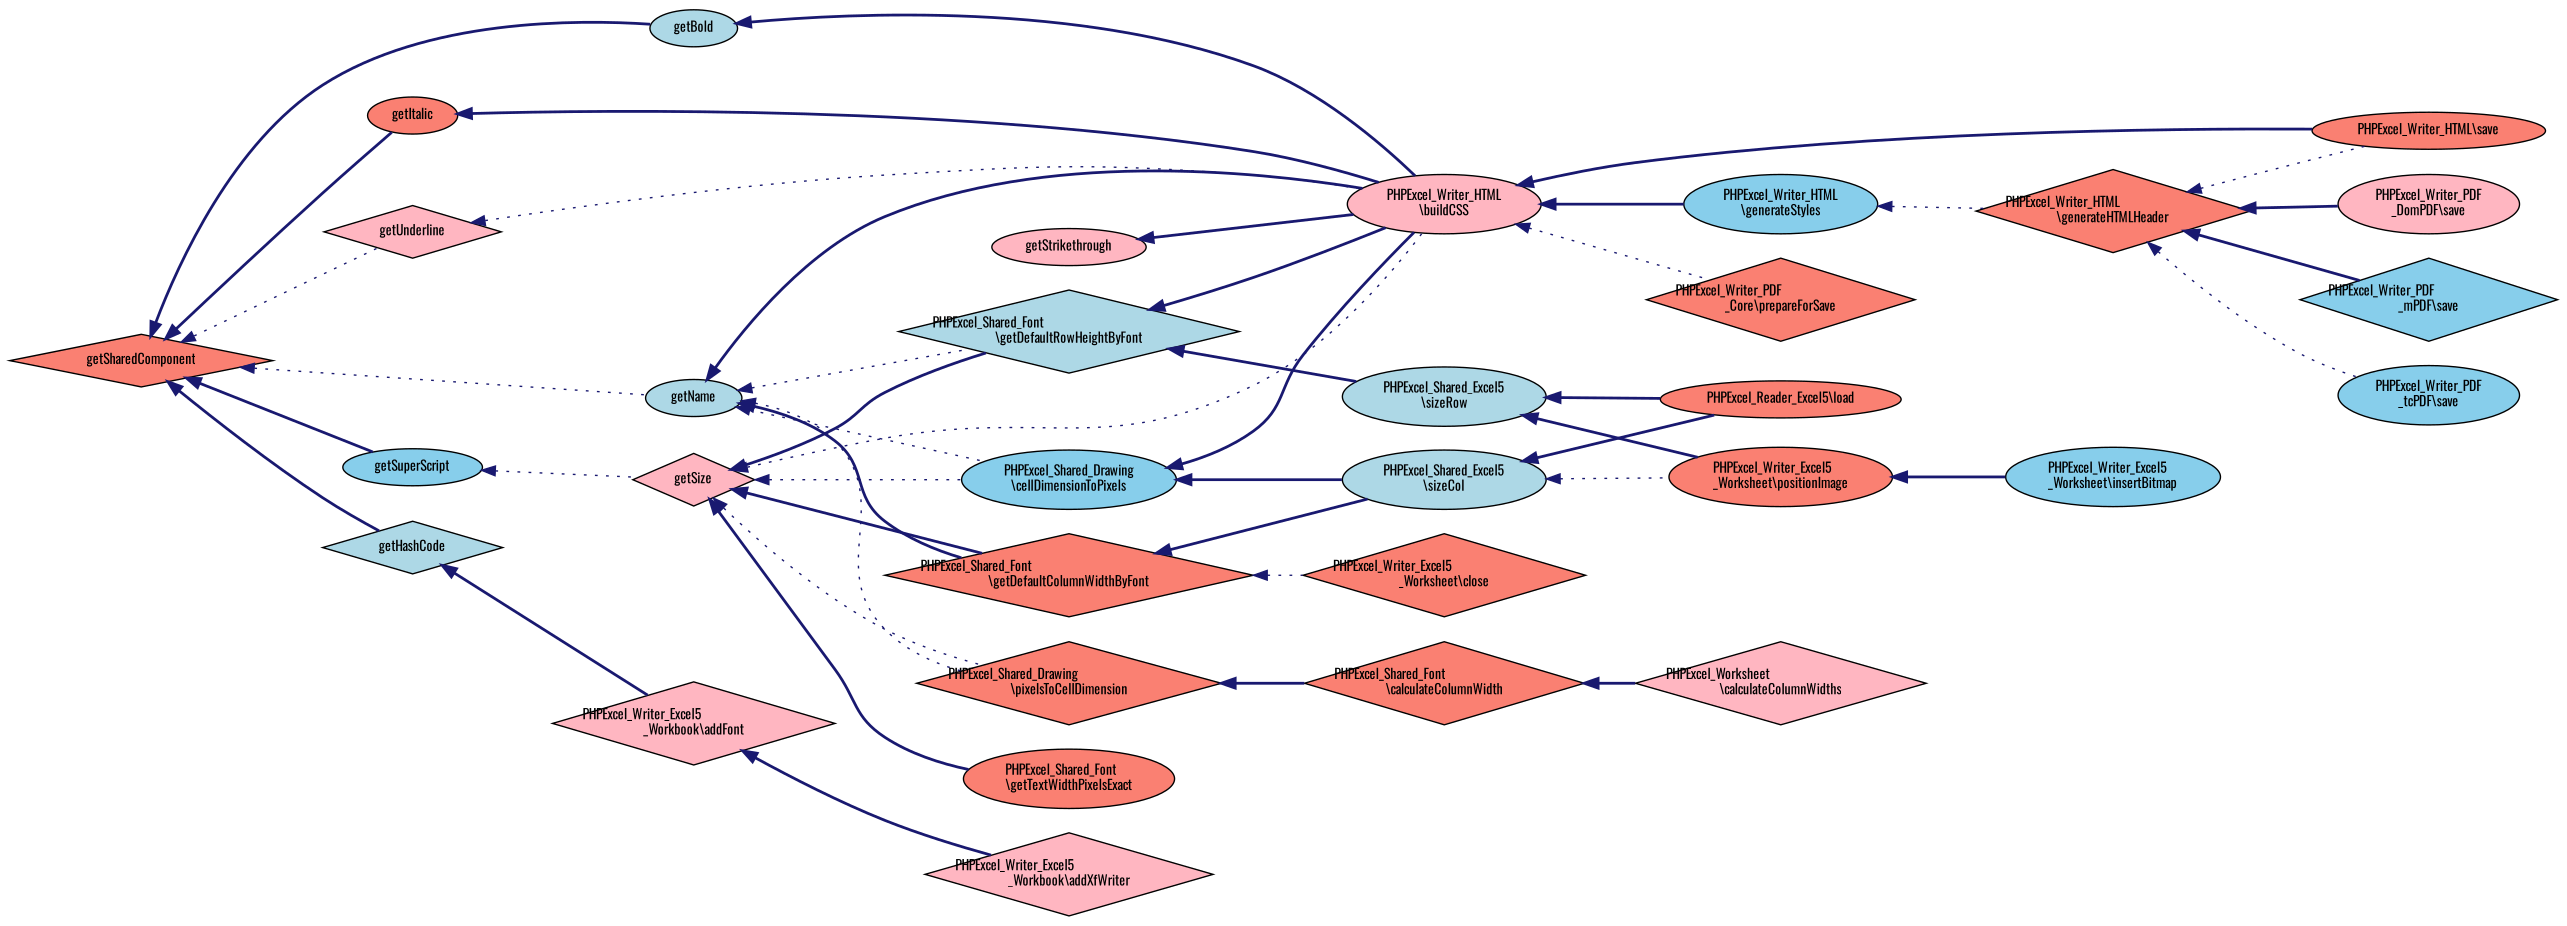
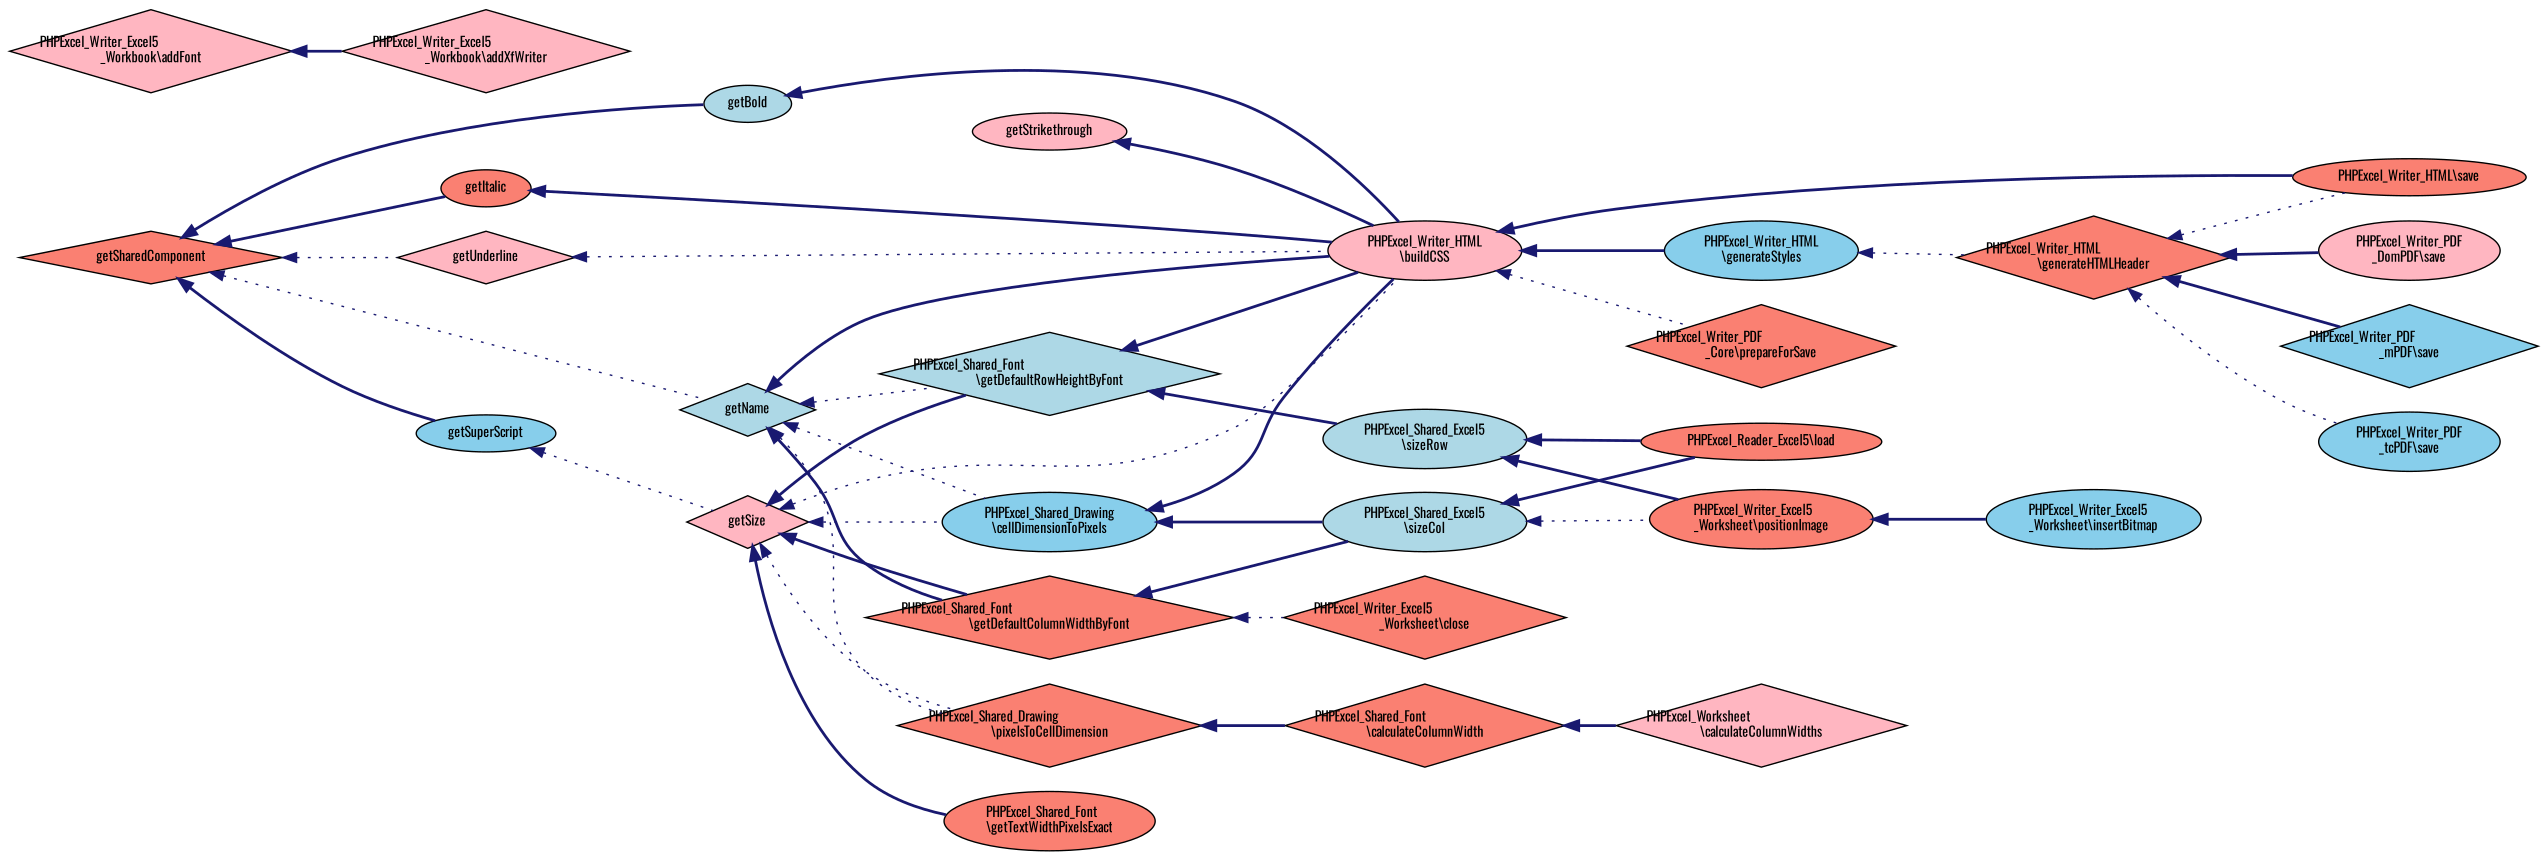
(694, 398) -> (748, 410)
(413, 548) -> none
